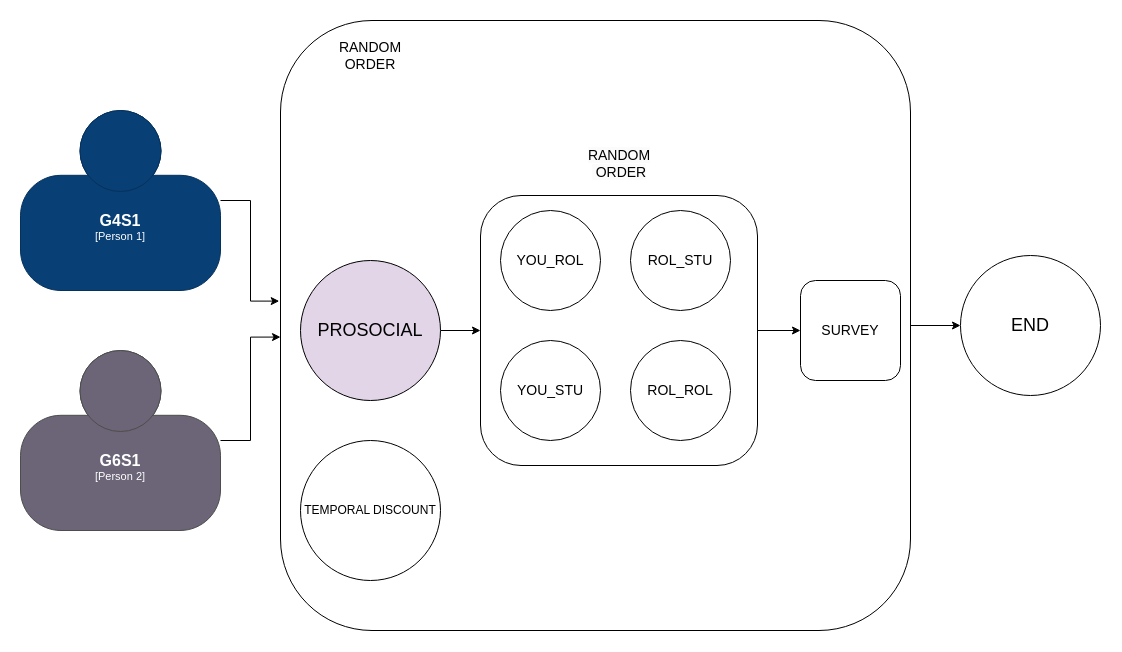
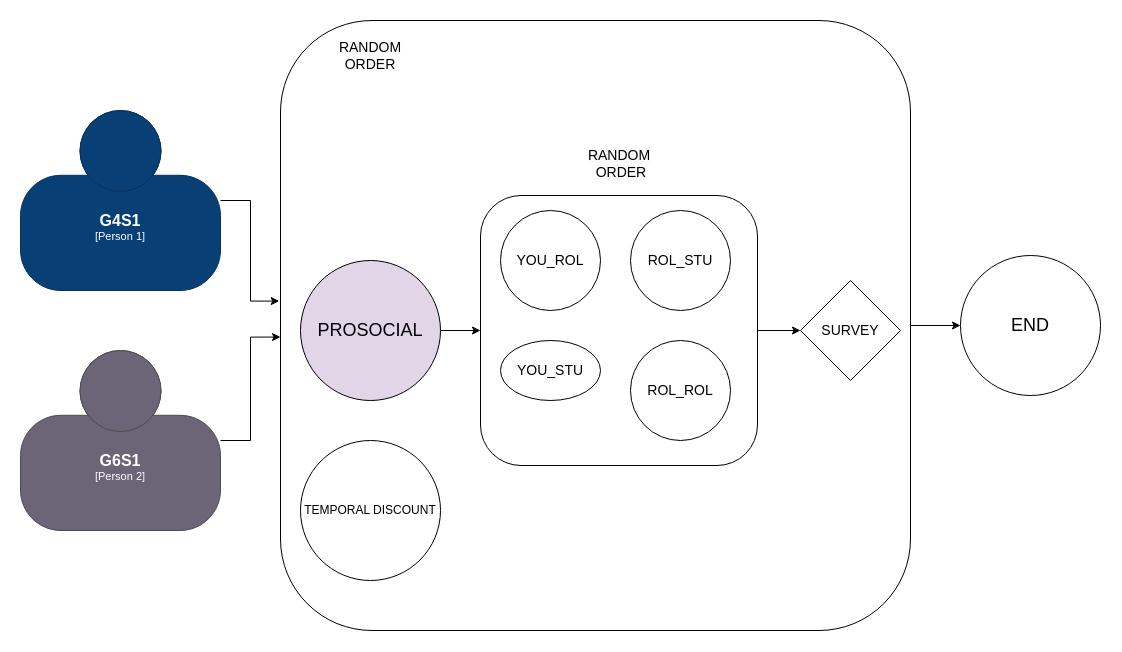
(851, 331) -> (851, 331)
(551, 391) -> (551, 371)
